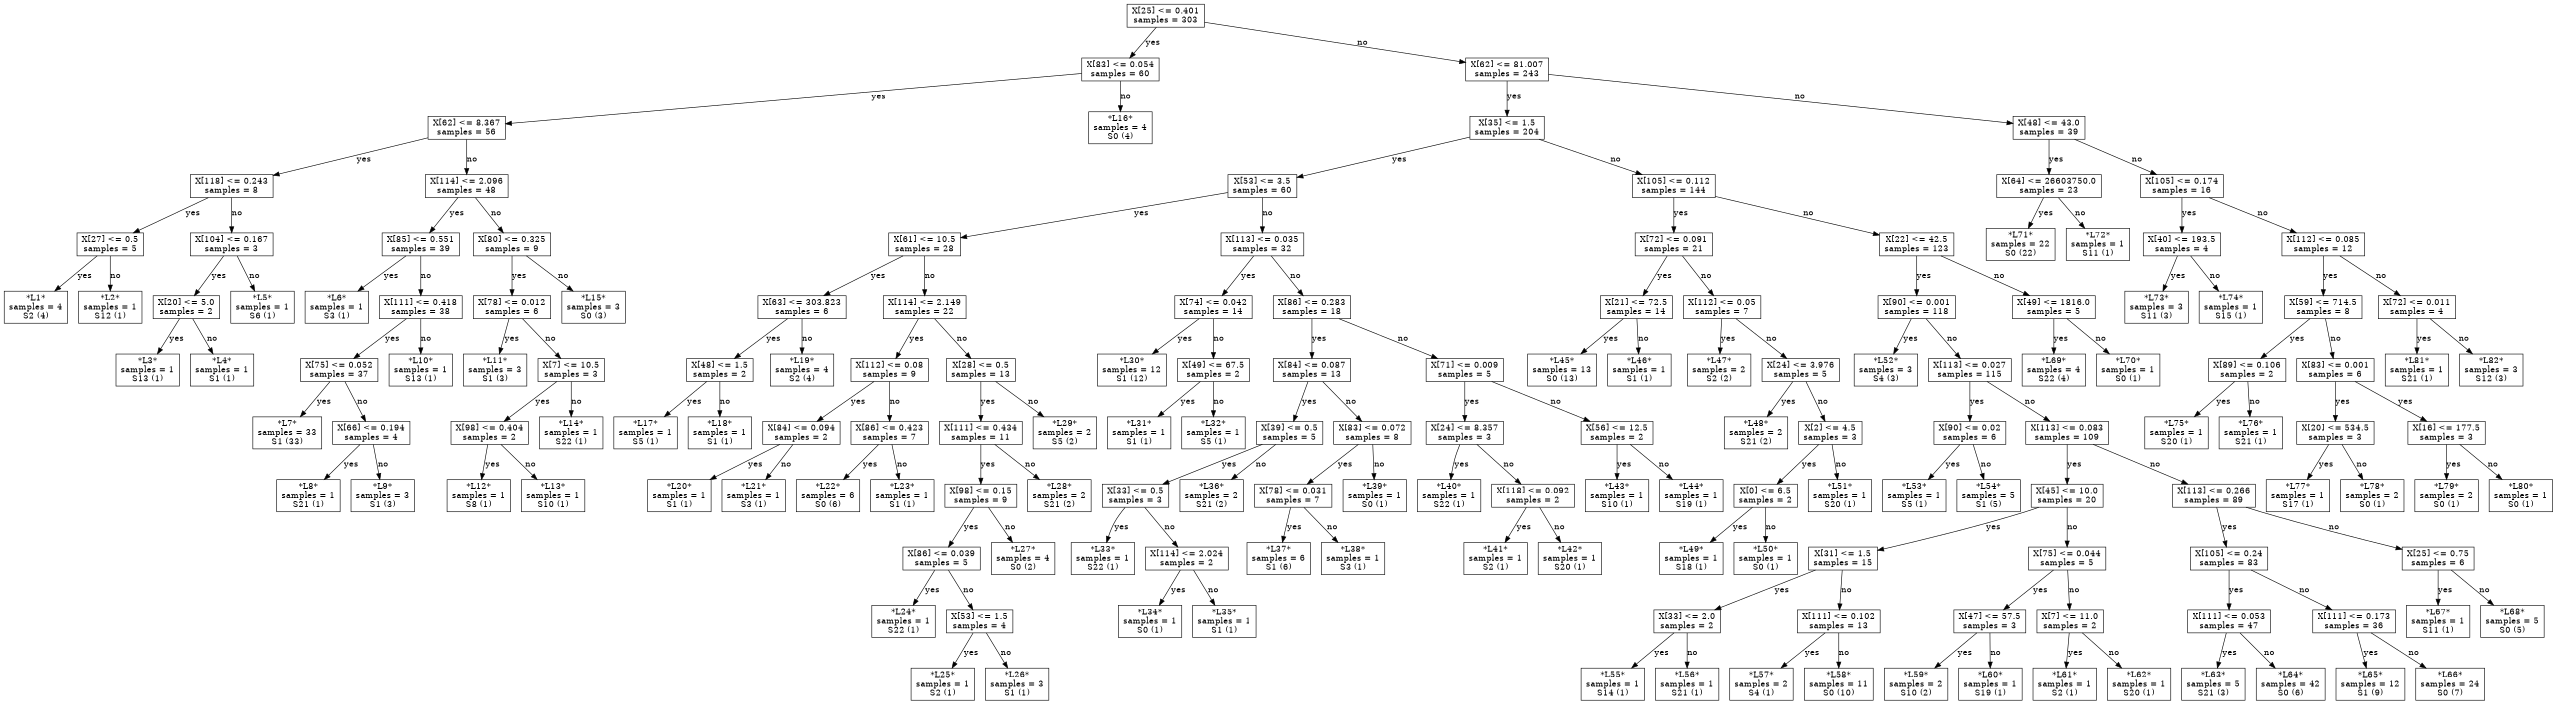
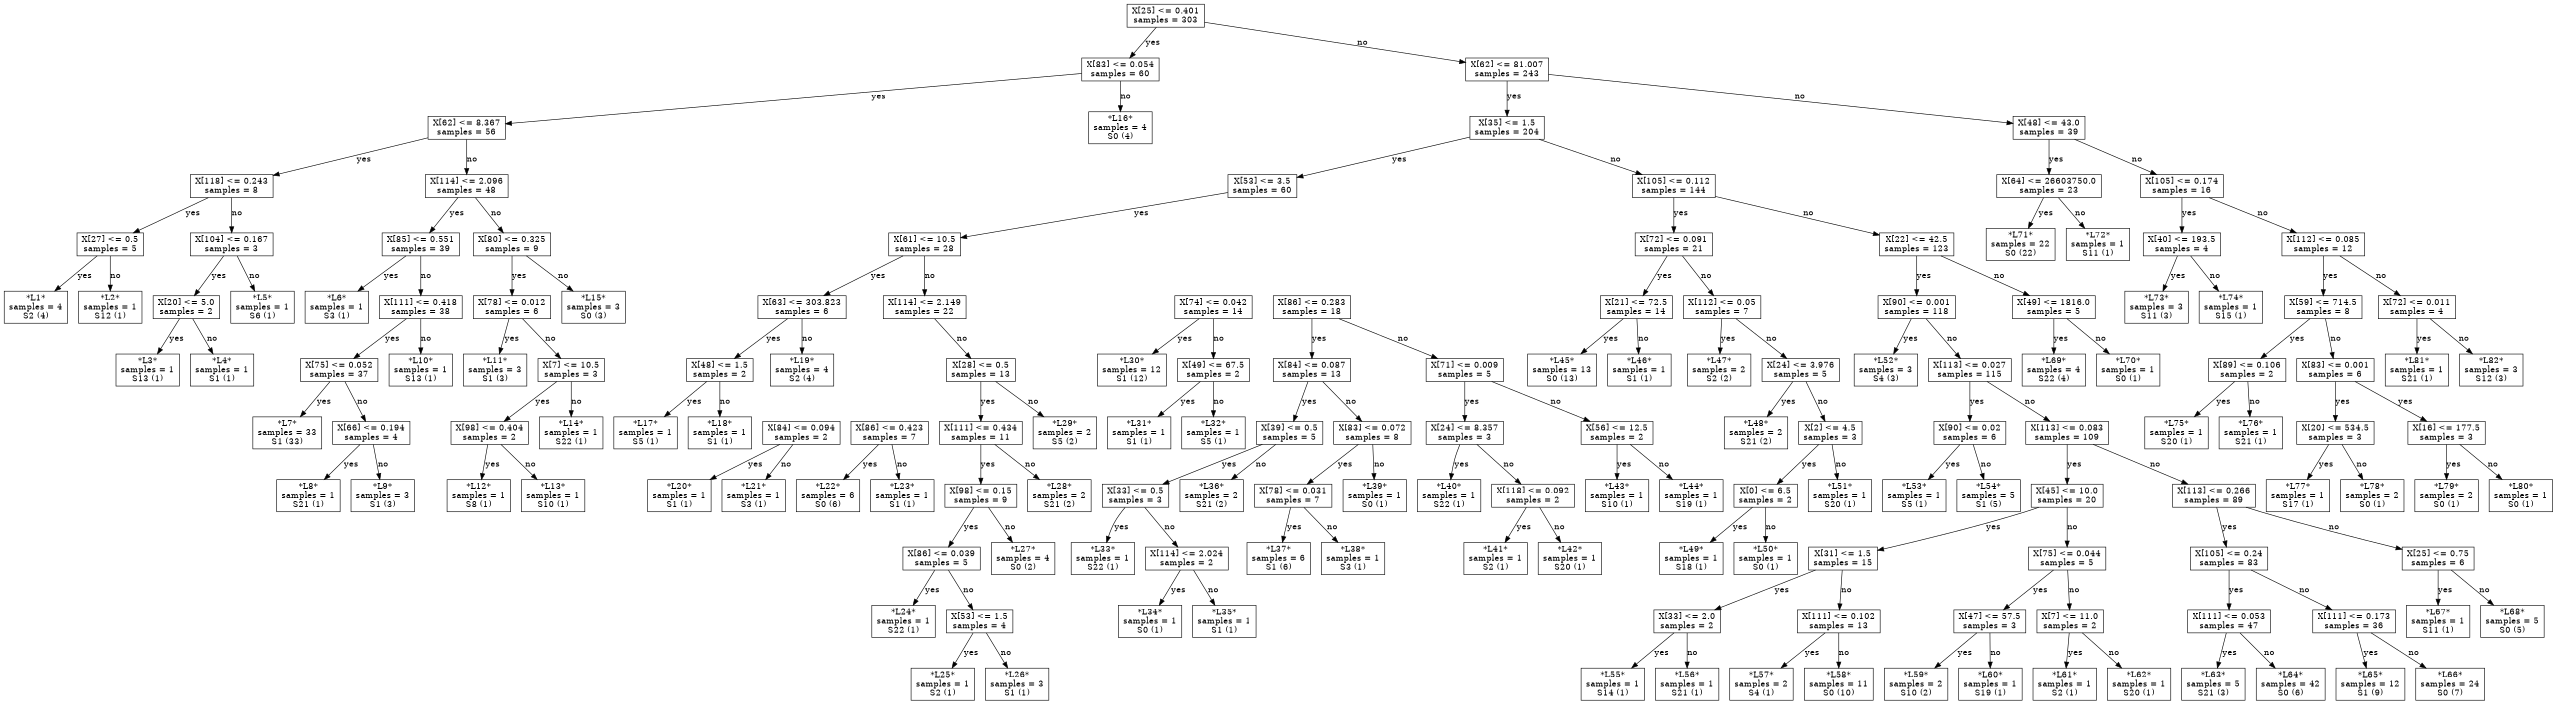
(1262, 244) -> none
(890, 370) -> none
